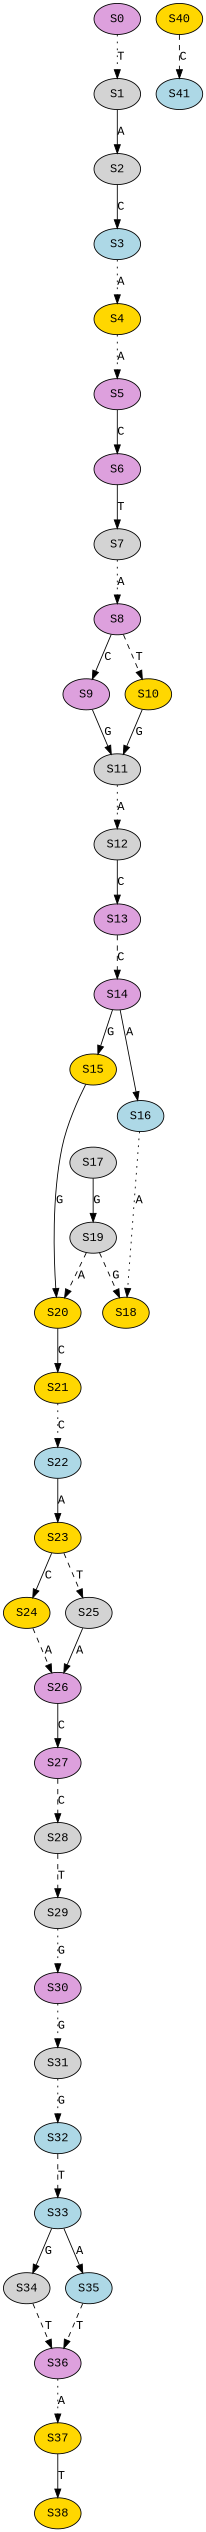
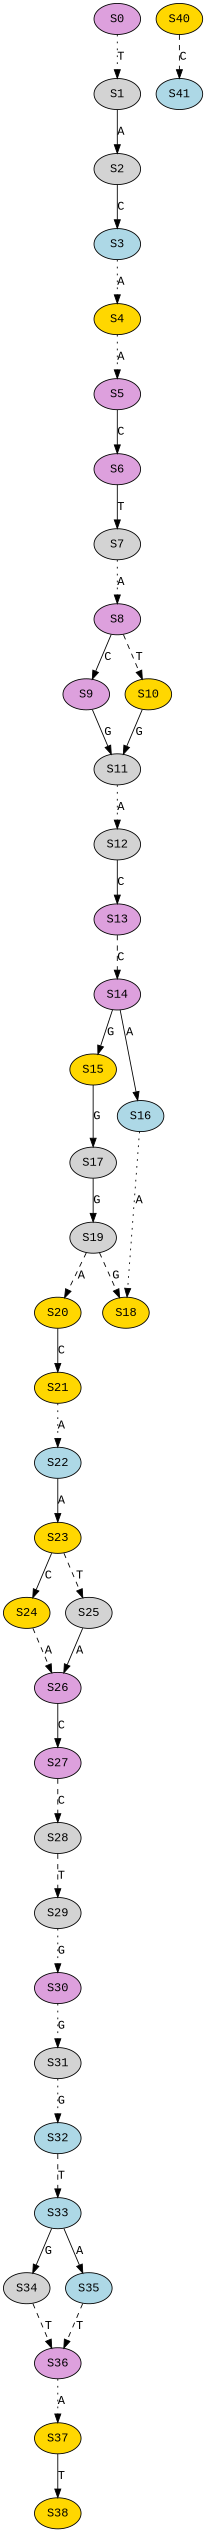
(57, 1184) -> (93, 1112)
(62, 1425) -> (62, 1425)
